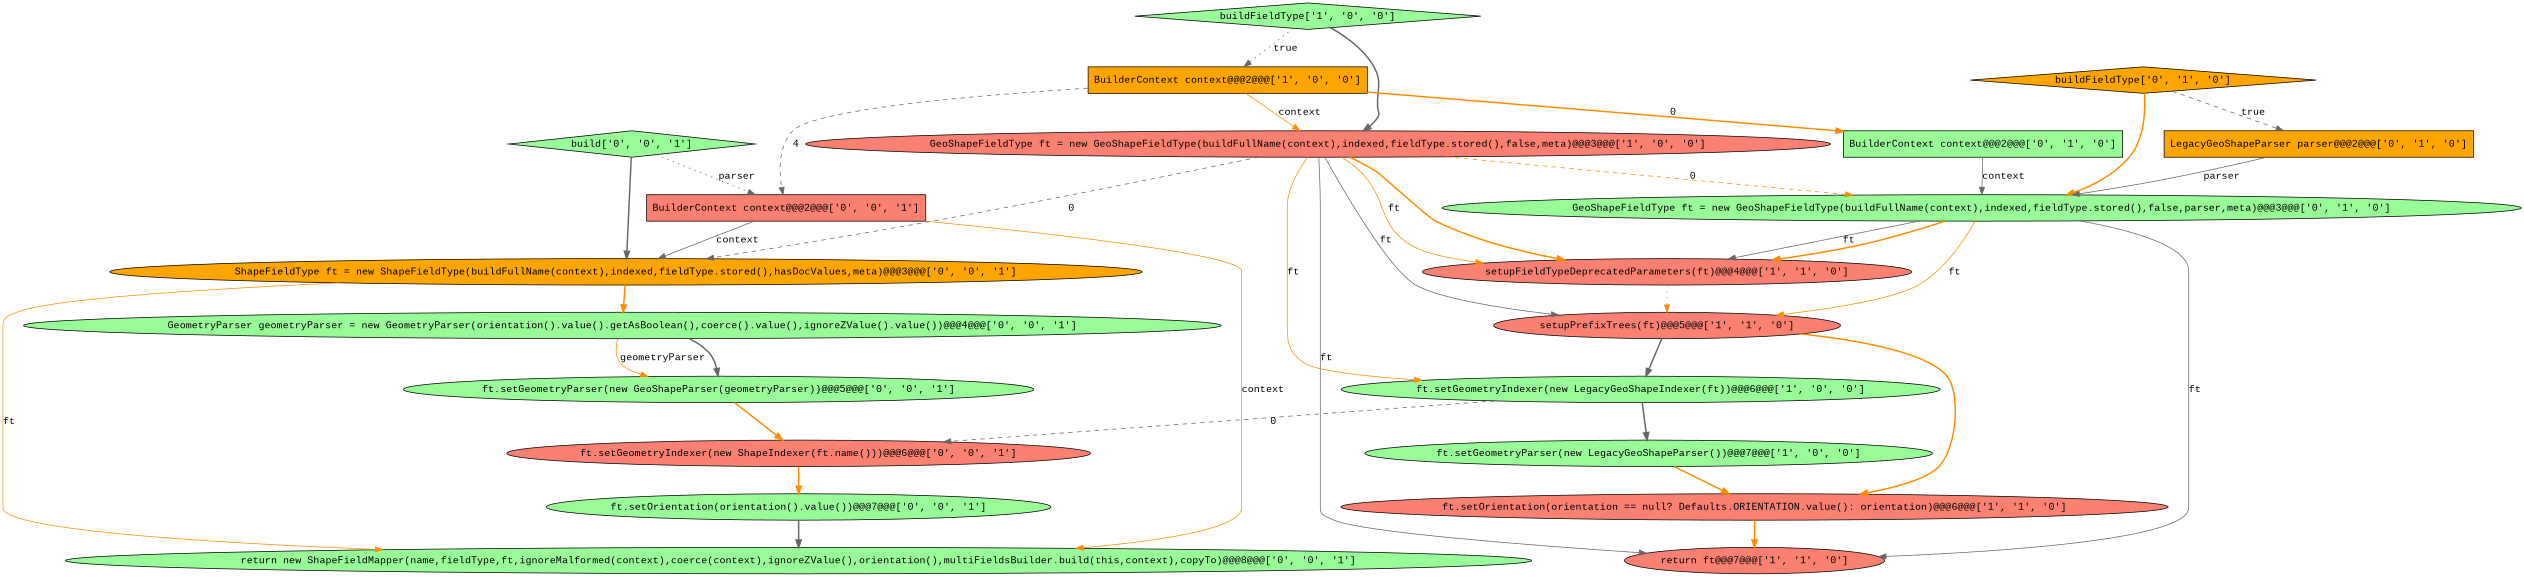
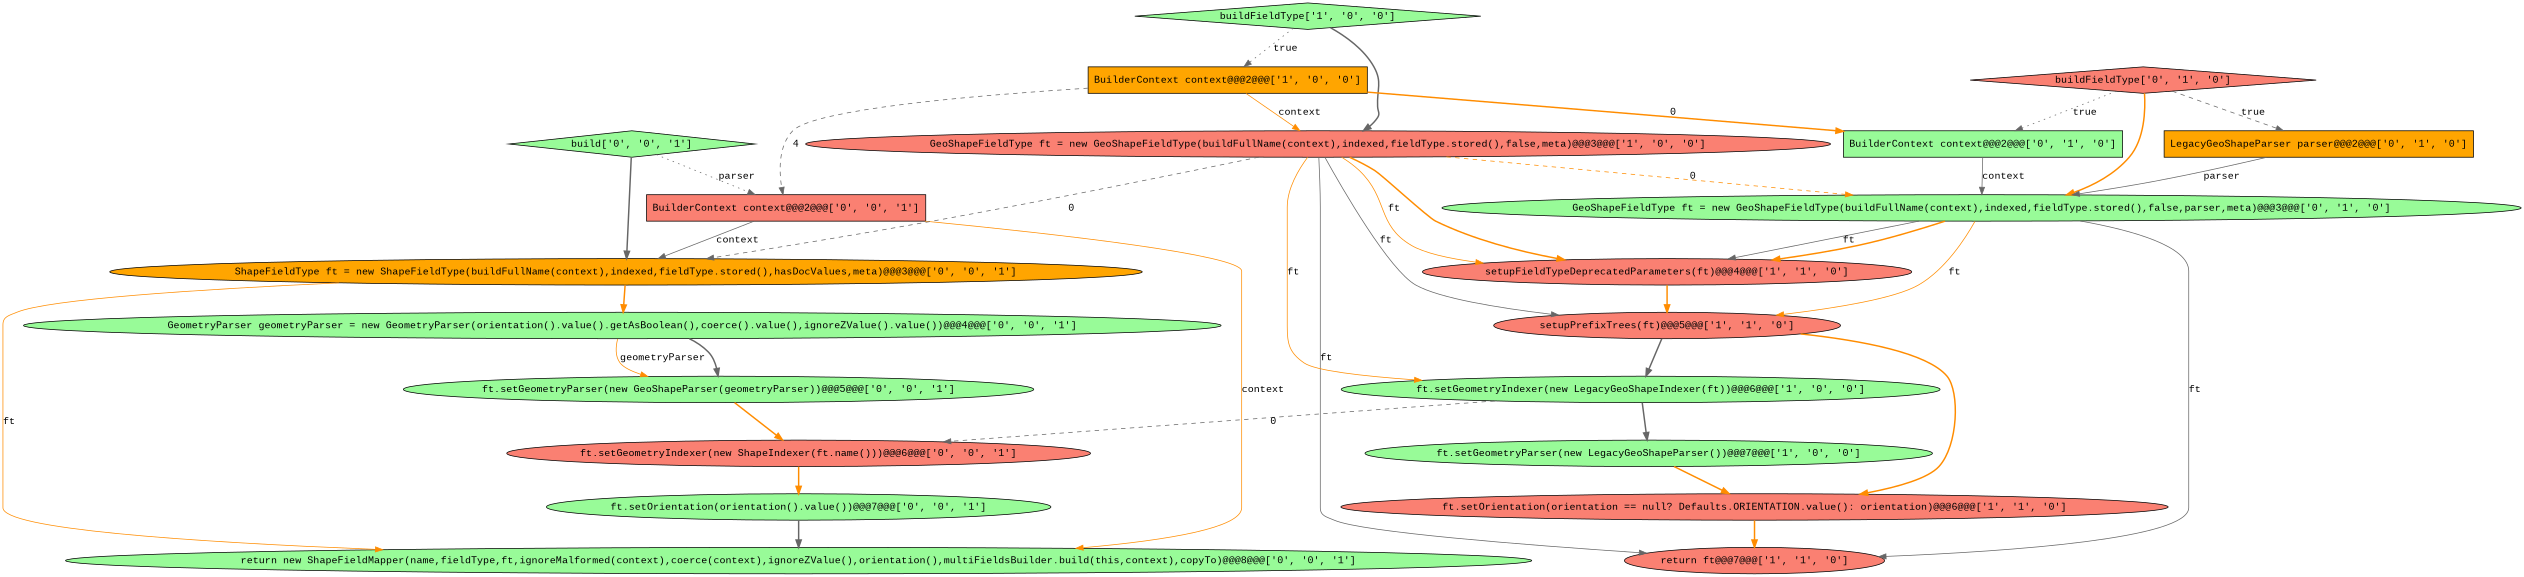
(2143, 80) -> (2143, 80)
none -> (2069, 110)
(1667, 295) -> (1667, 295)
